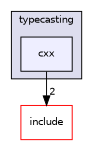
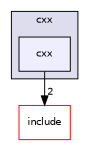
(47, 20) -> (45, 20)
